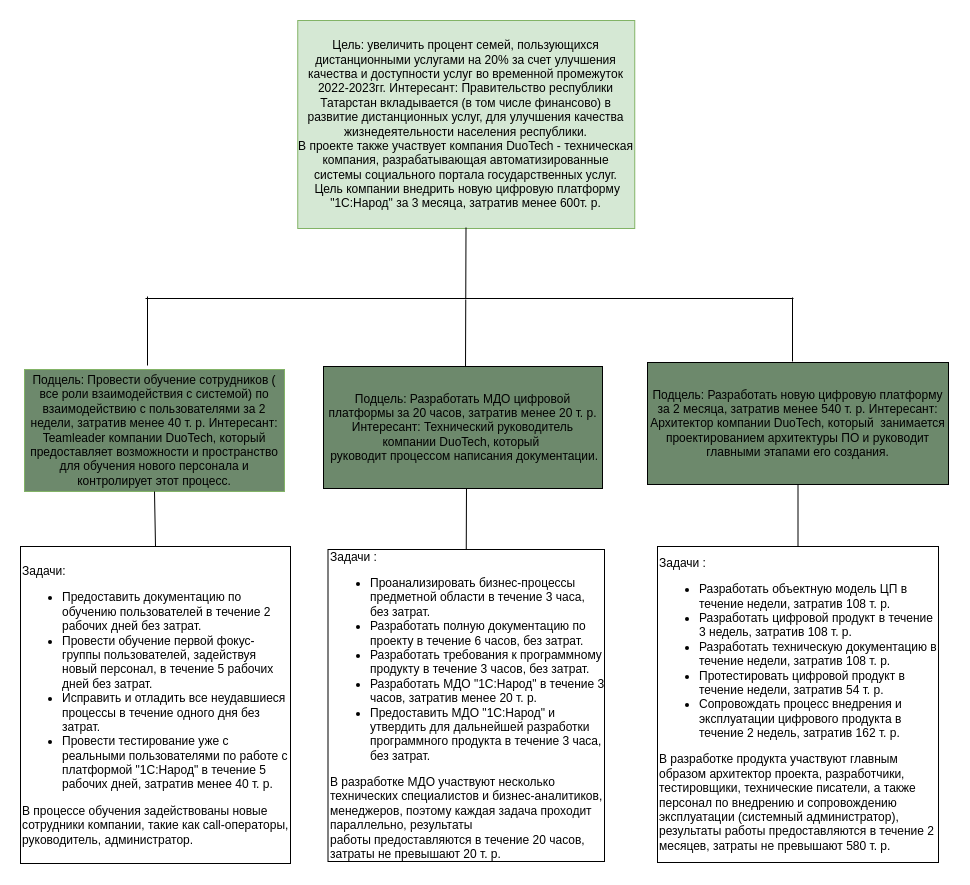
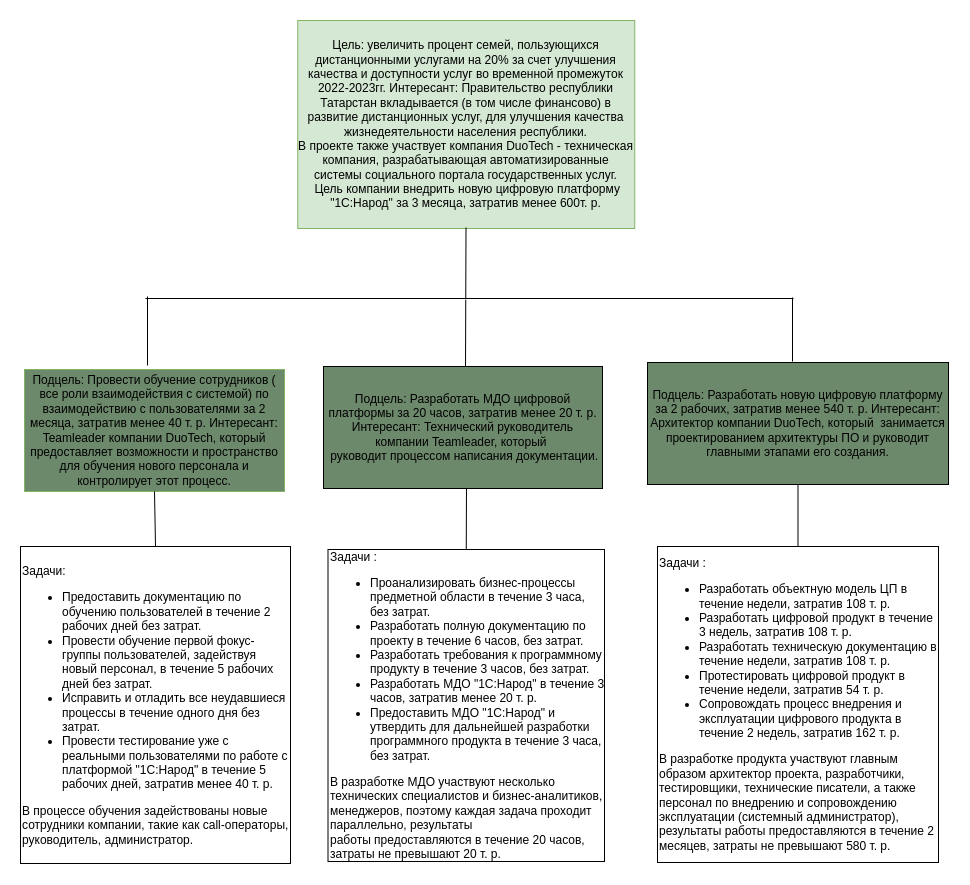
(798, 424) -> (798, 424)
(463, 428) -> (463, 428)
(155, 431) -> (155, 431)
